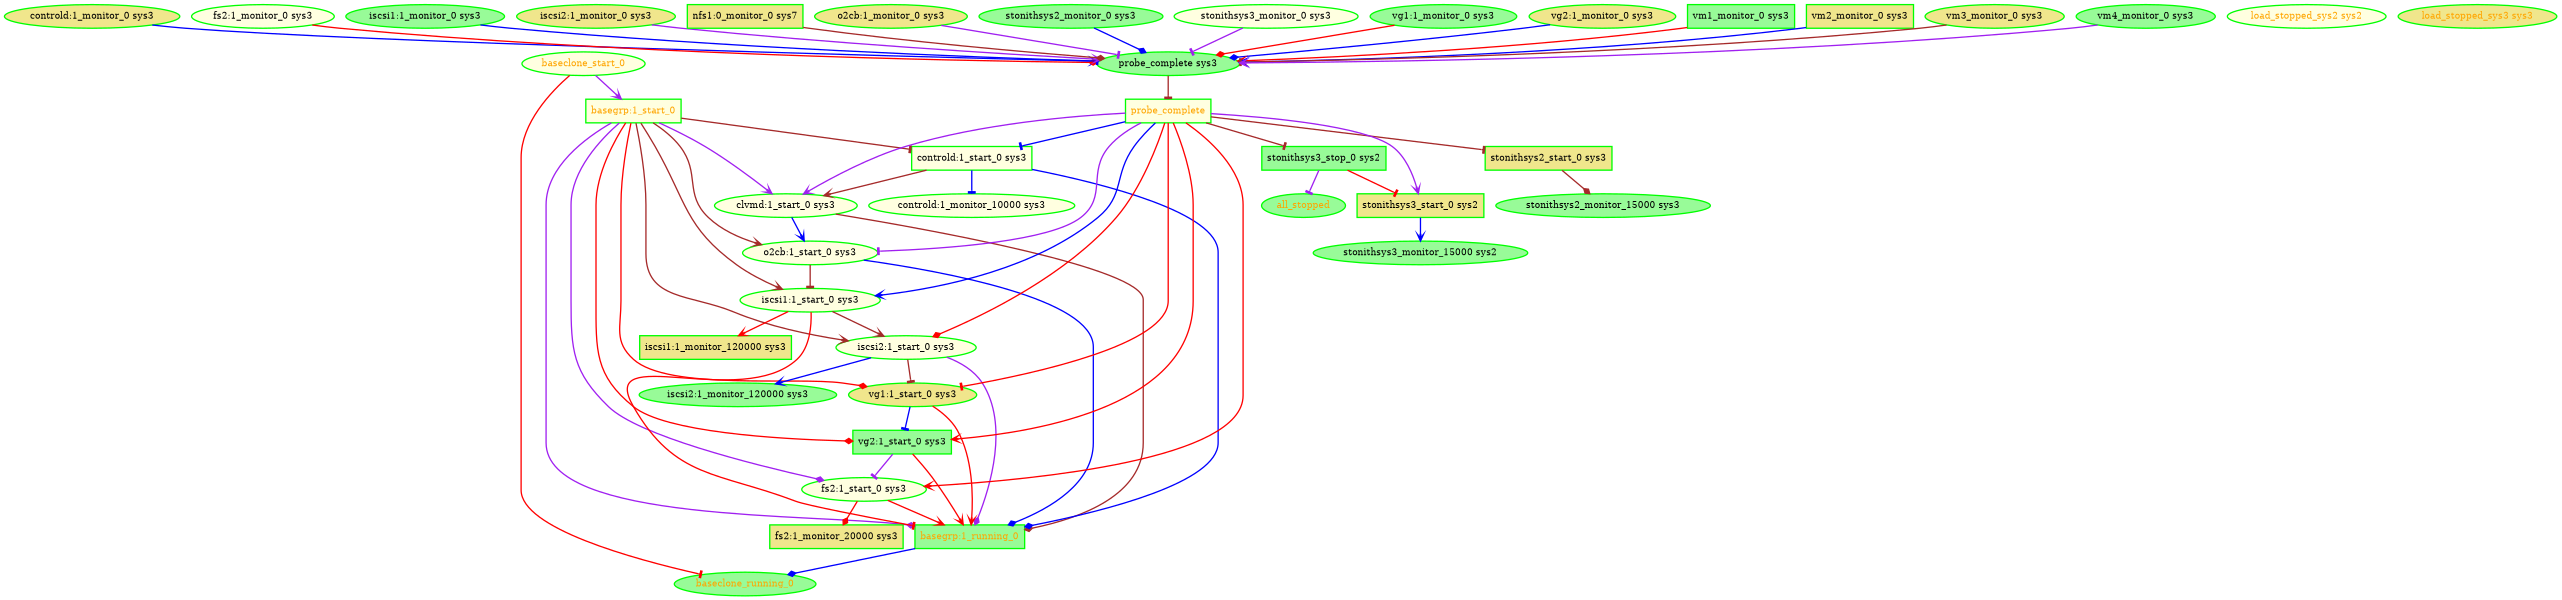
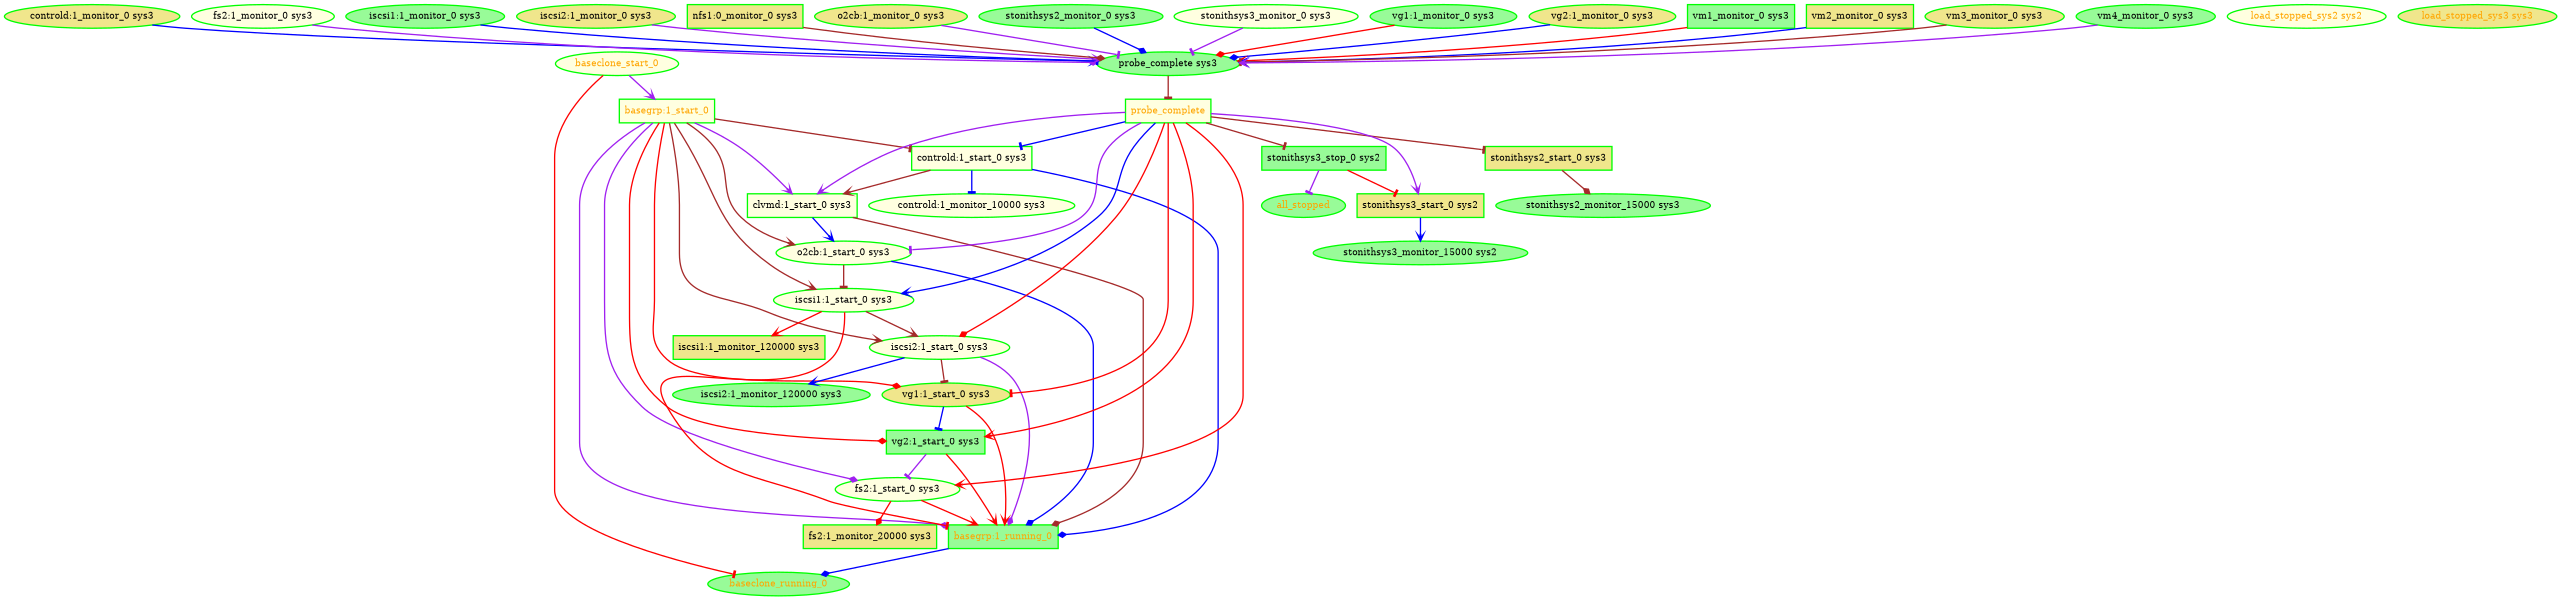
(745, 16) -> (745, 16)
(700, 52) -> (700, 52)
(786, 206) -> (802, 206)
